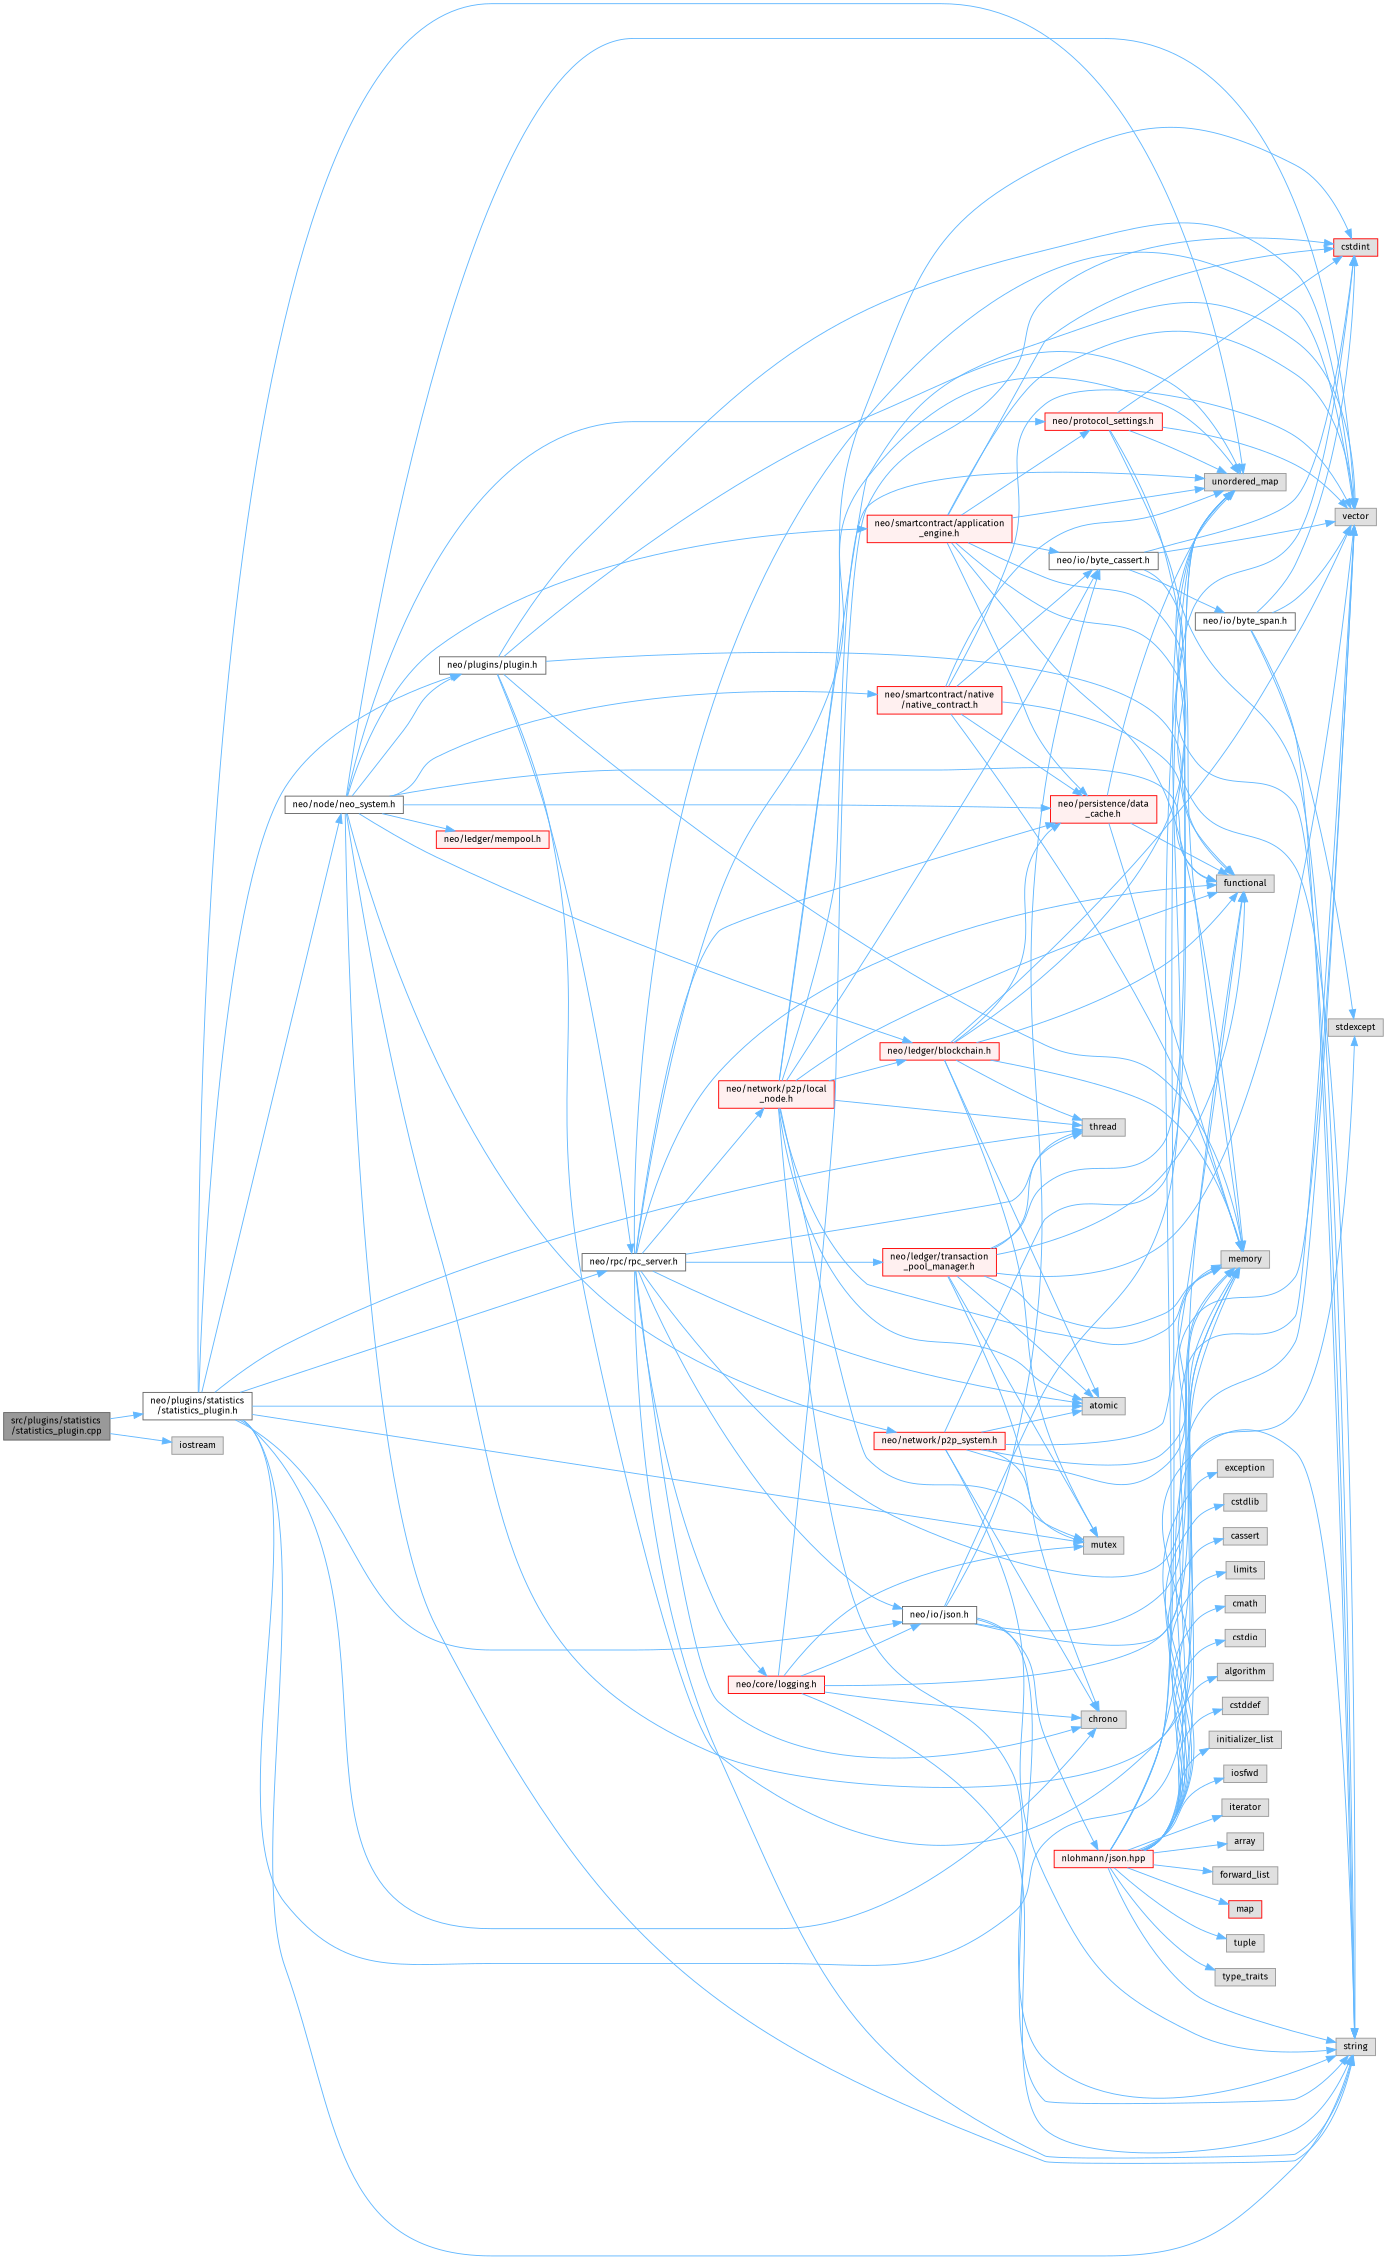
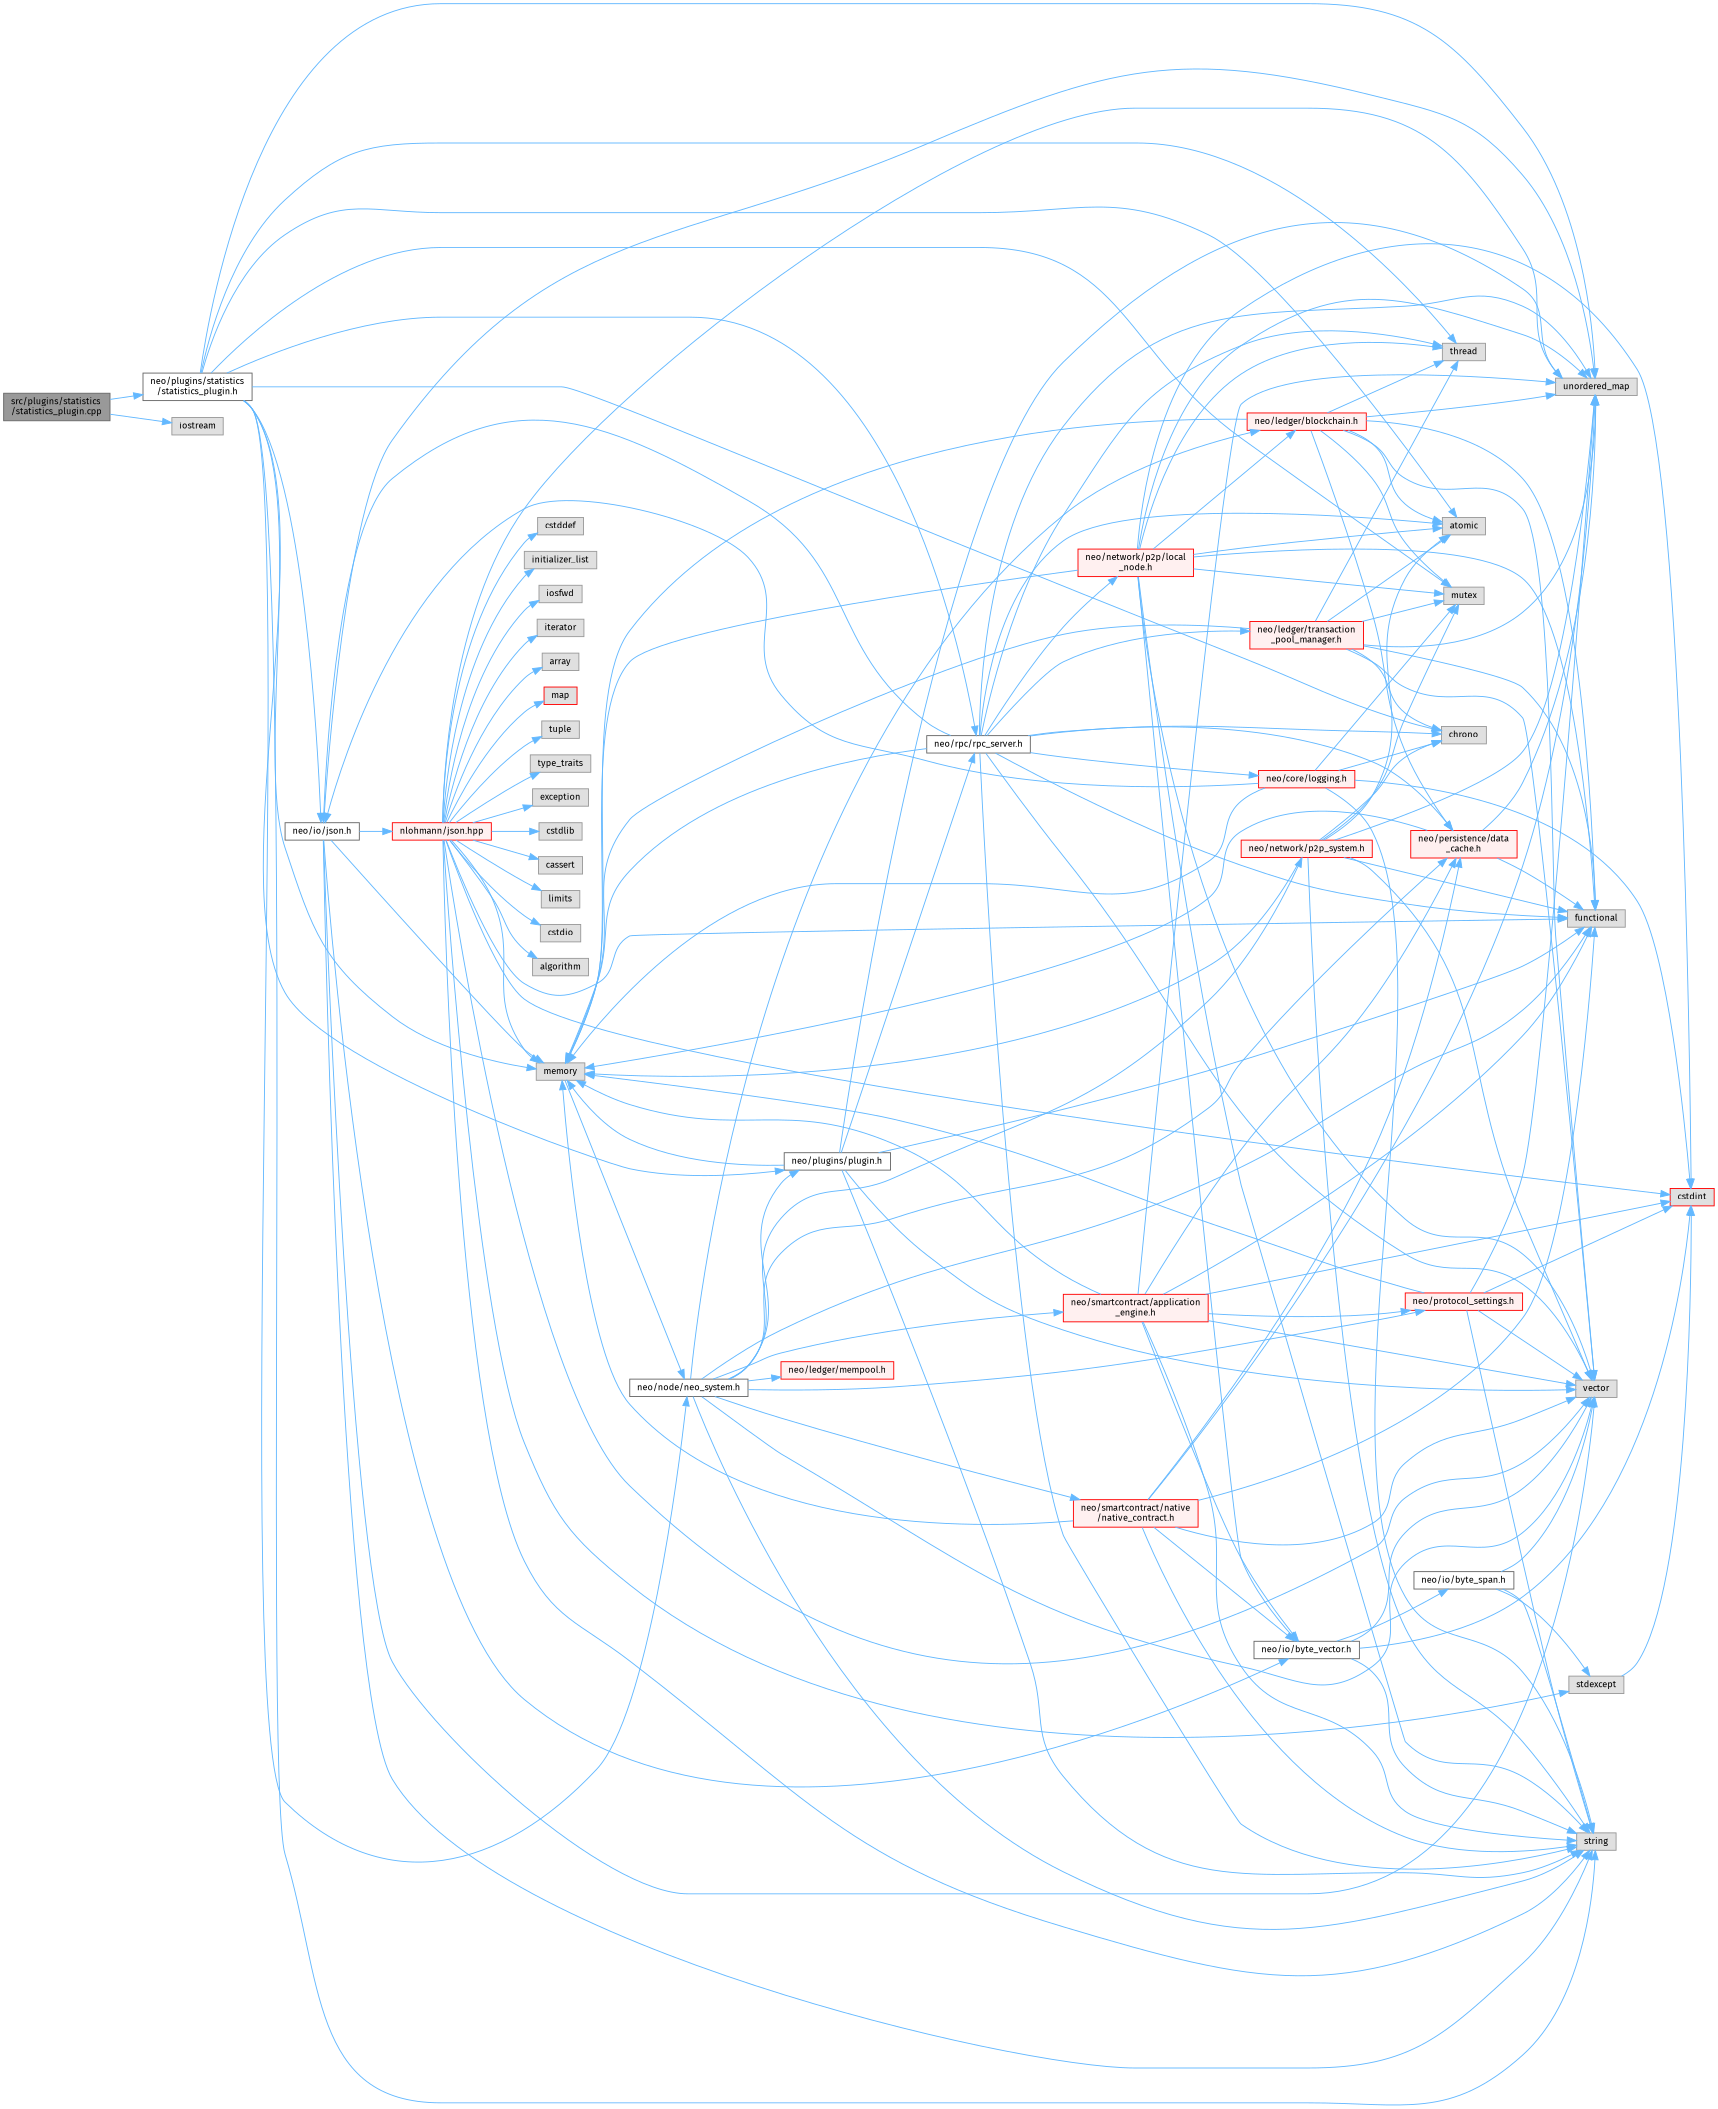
(1333, 448) -> (1682, 1452)
(1104, 561) -> (1307, 1650)
(1245, 1604) -> none
(664, 1727) -> (623, 1225)
none -> (1300, 1768)
(1245, 1876) -> none
